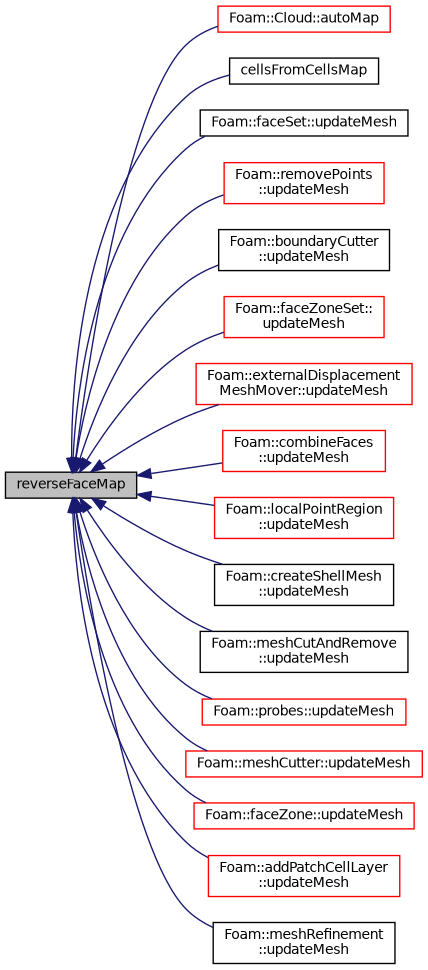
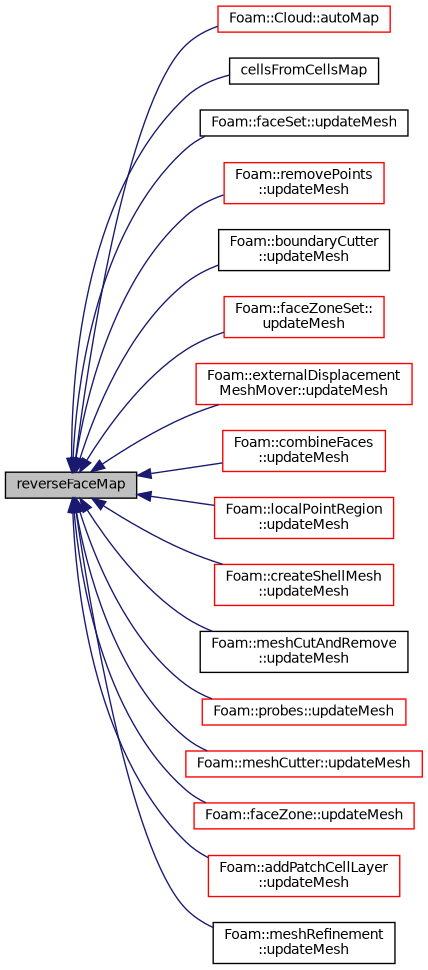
(304, 585) -> (304, 585)
